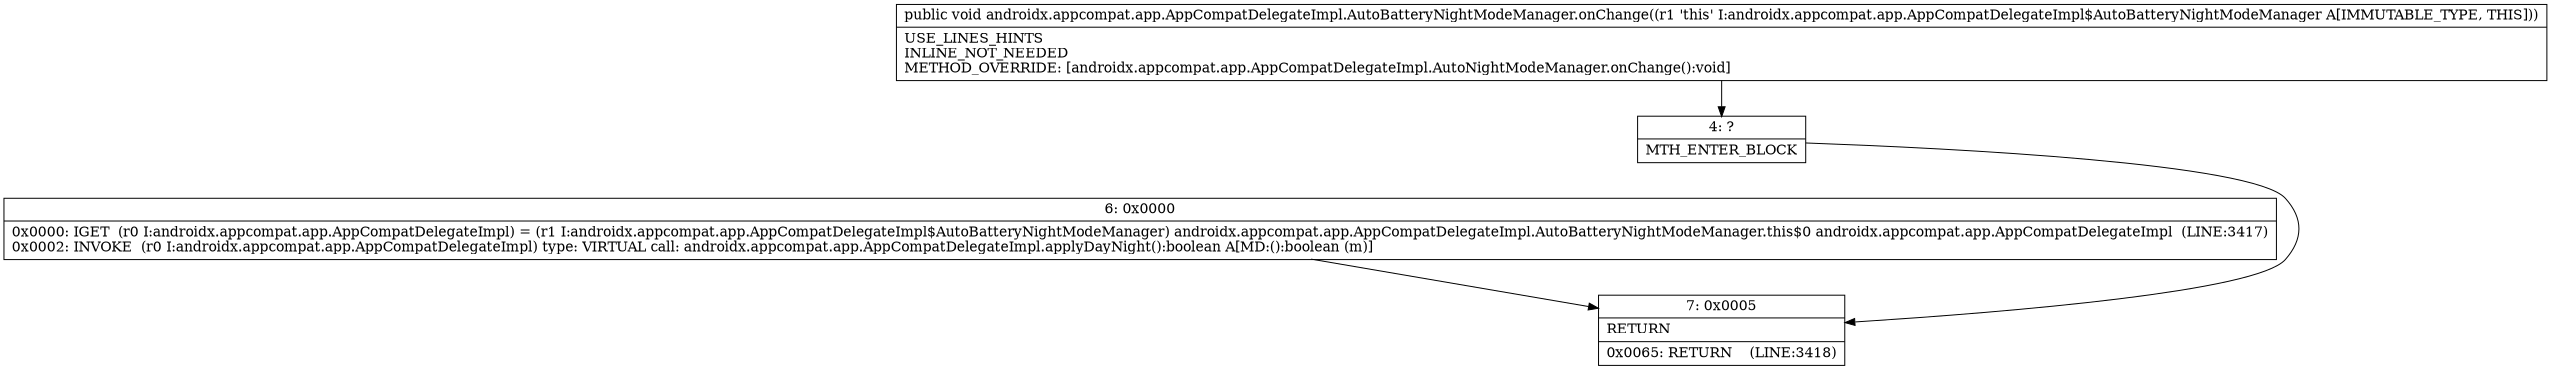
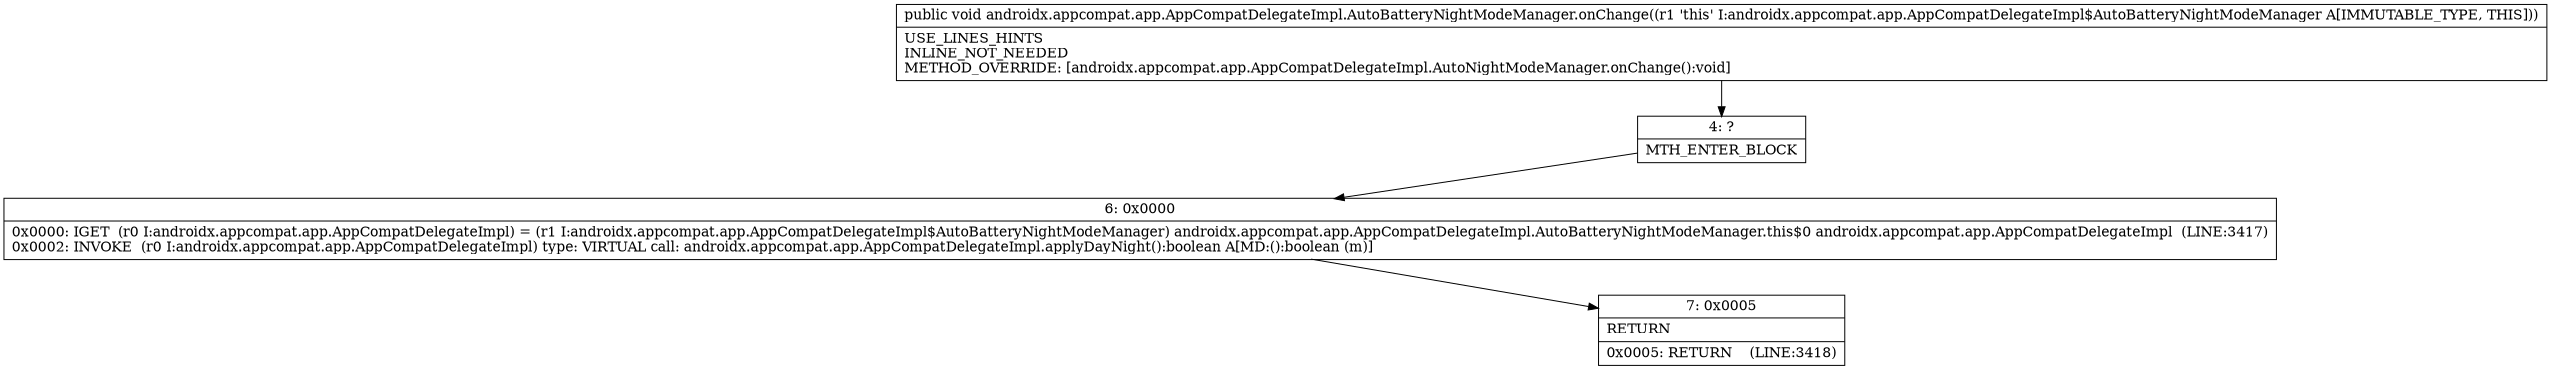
(2292, 206) -> (1491, 175)
(1722, 353) -> (1722, 353)
